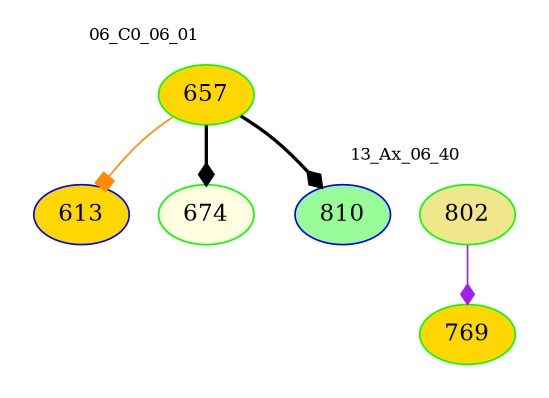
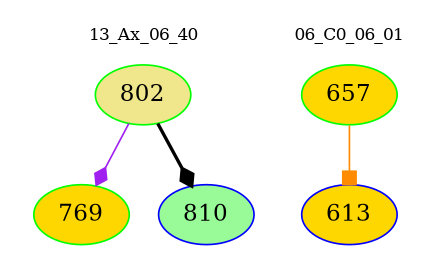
(292, 156) -> (170, 146)
(206, 215) -> none
